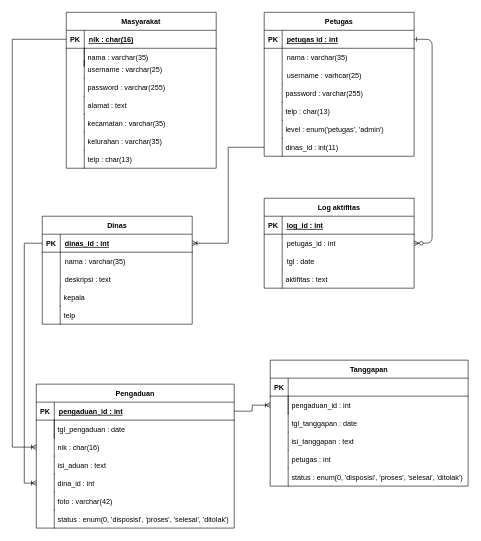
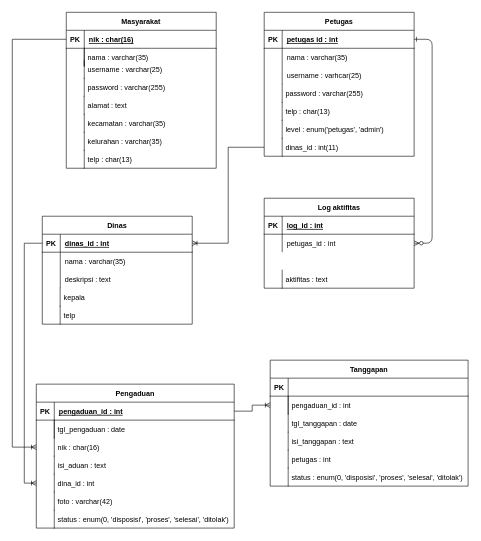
(348, 261) -> none
